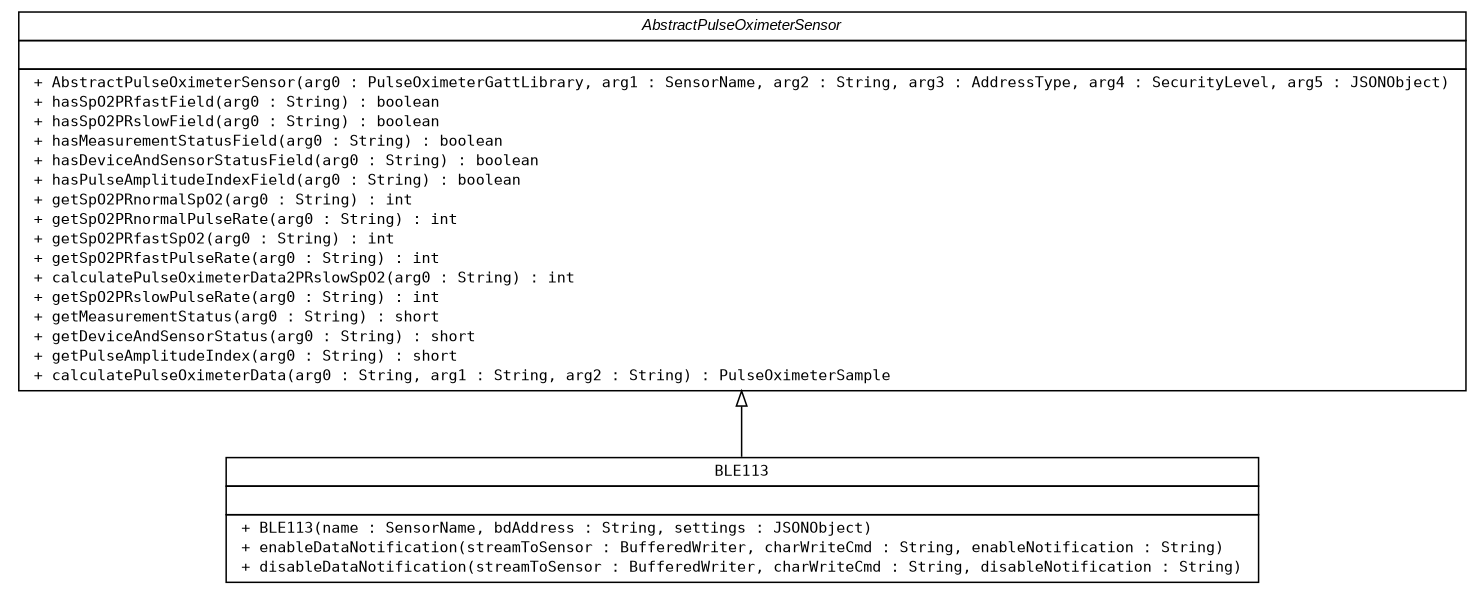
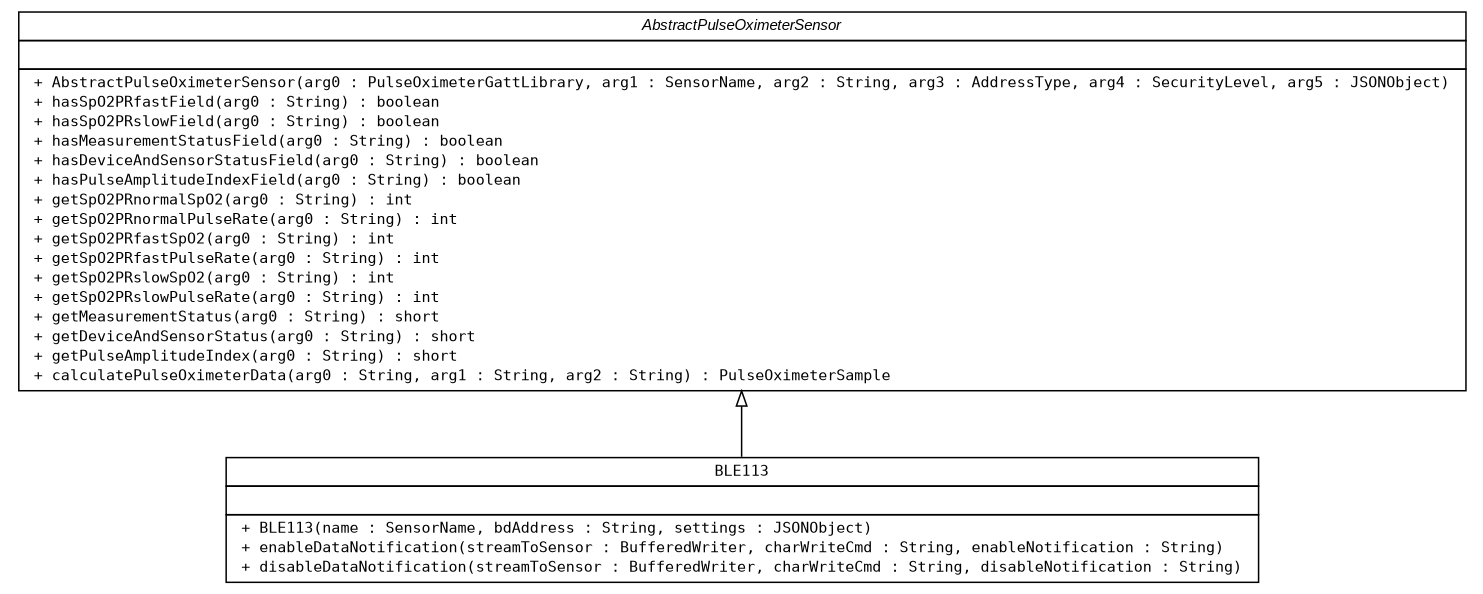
(305, 278) -> (215, 278)
